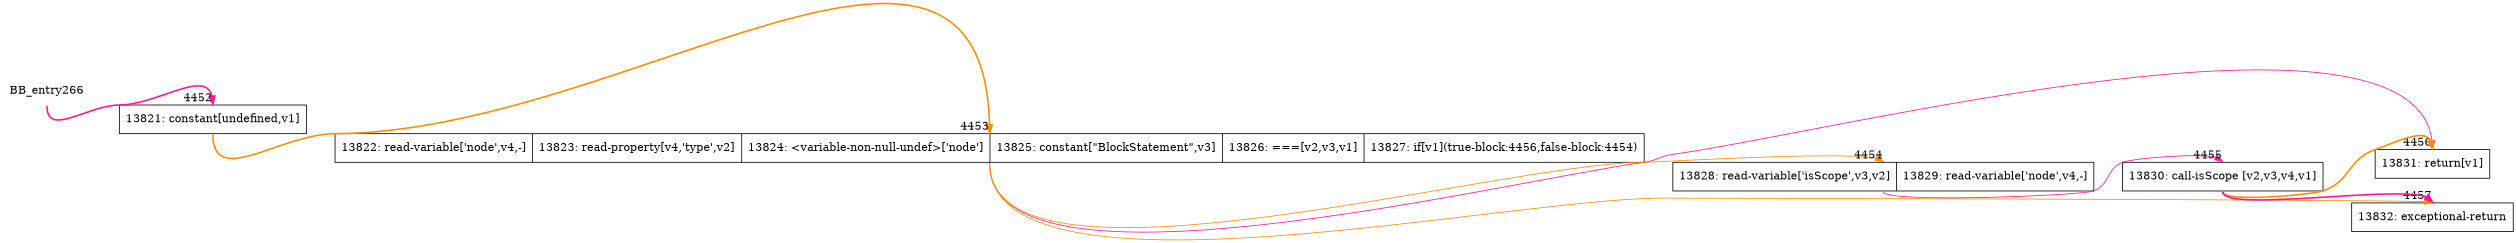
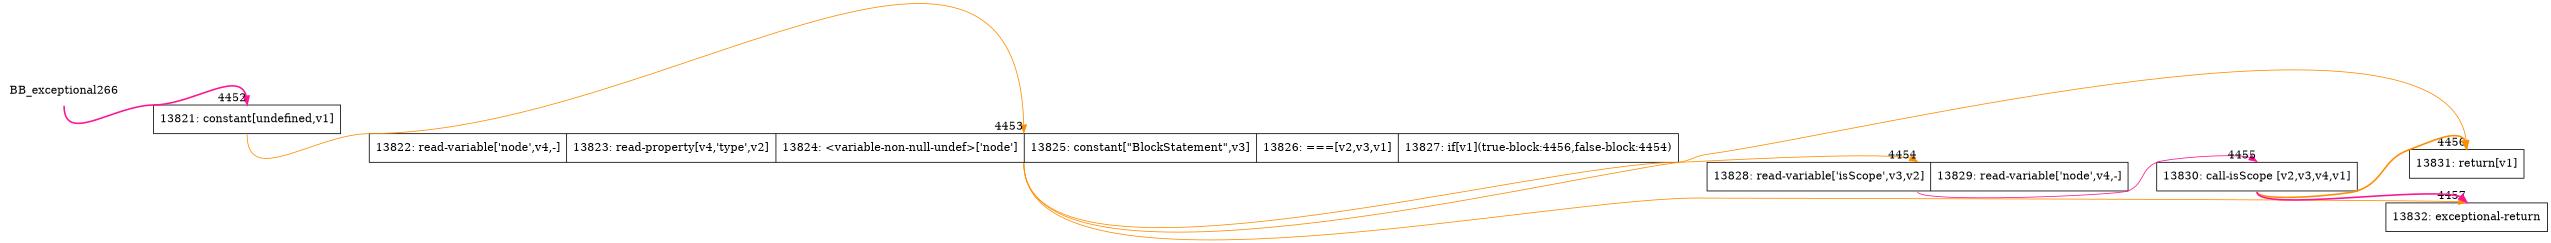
(630, 69) -> (664, 69)
(47, 91) -> (64, 91)
(1709, 148) -> (1743, 148)
